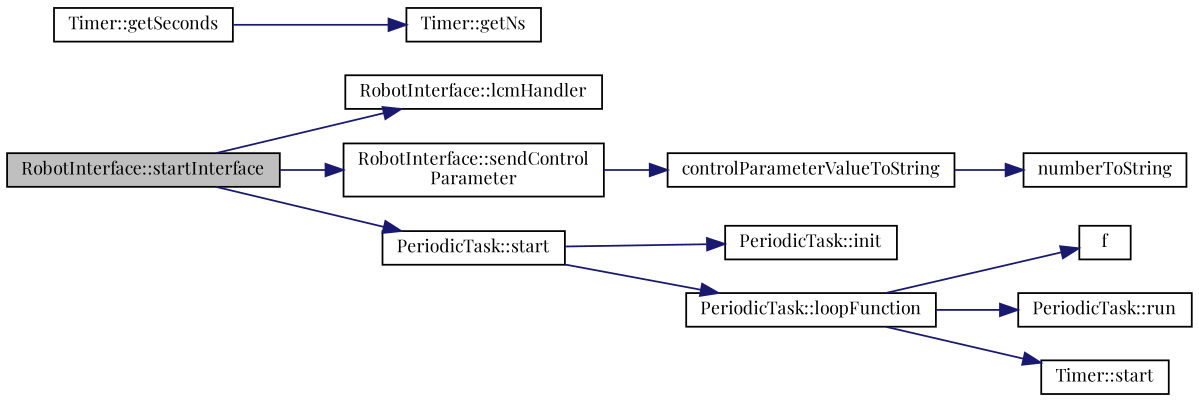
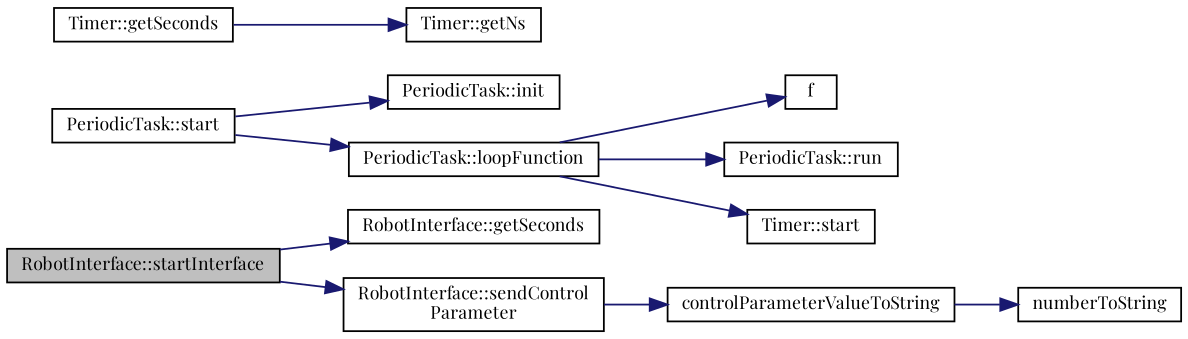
(474, 92) -> (474, 227)
(300, 207) -> none
